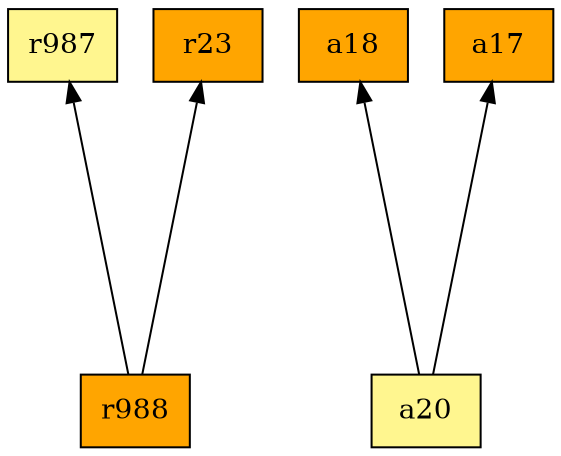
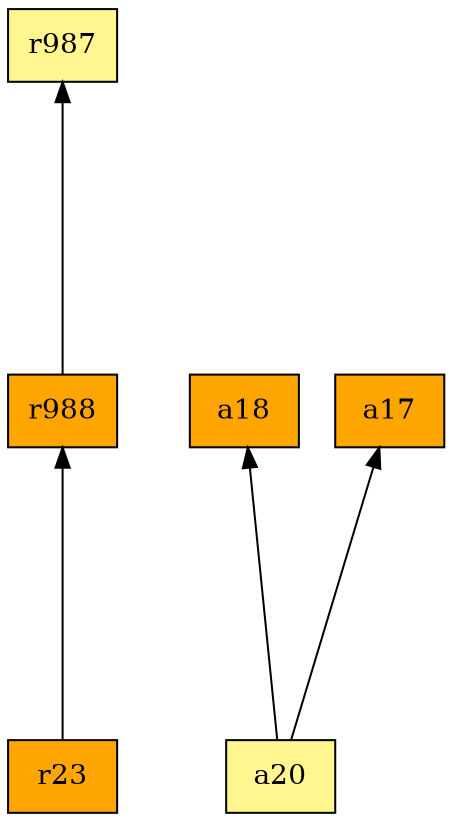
(170, 238) -> (63, 604)
